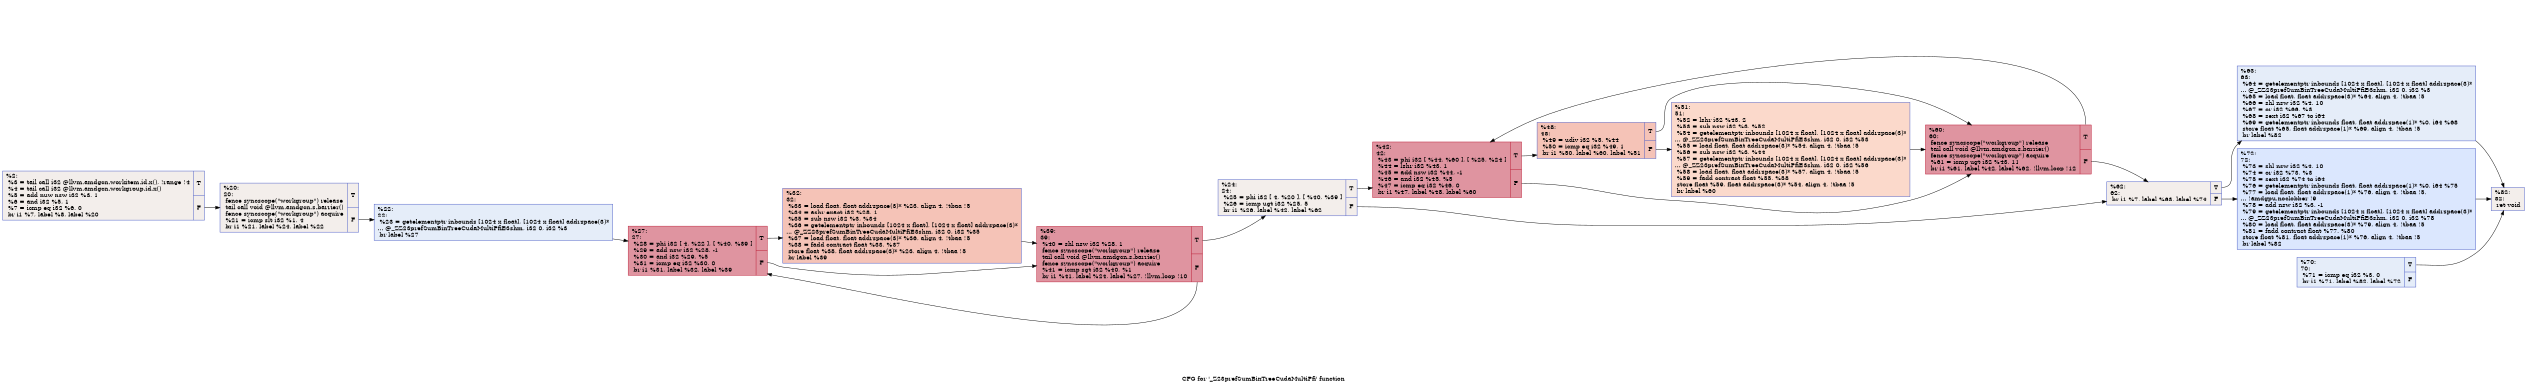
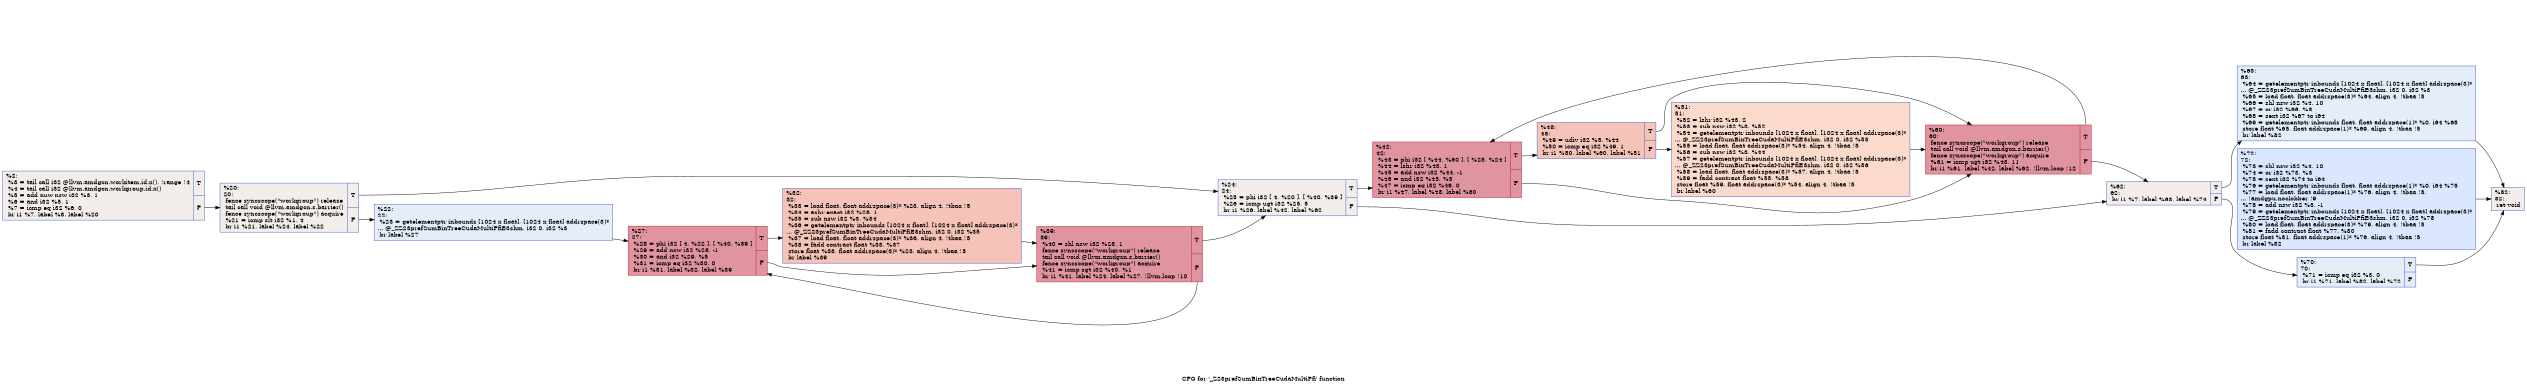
none -> (786, 176)
(2227, 199) -> (2236, 252)
